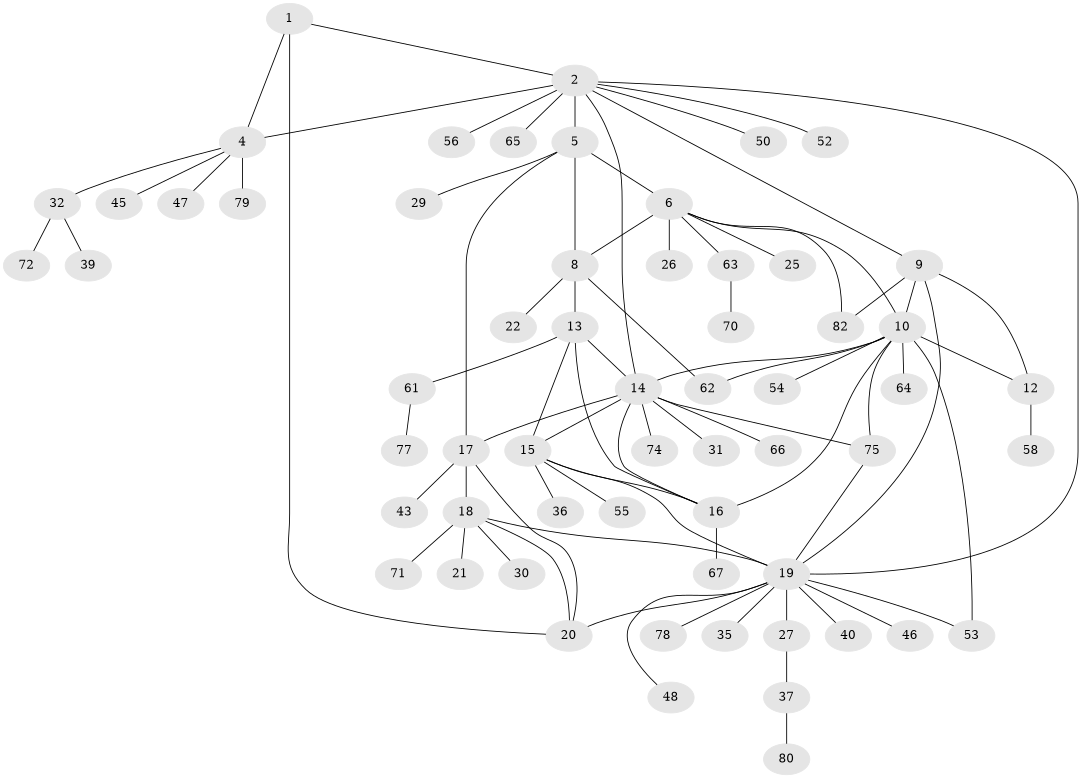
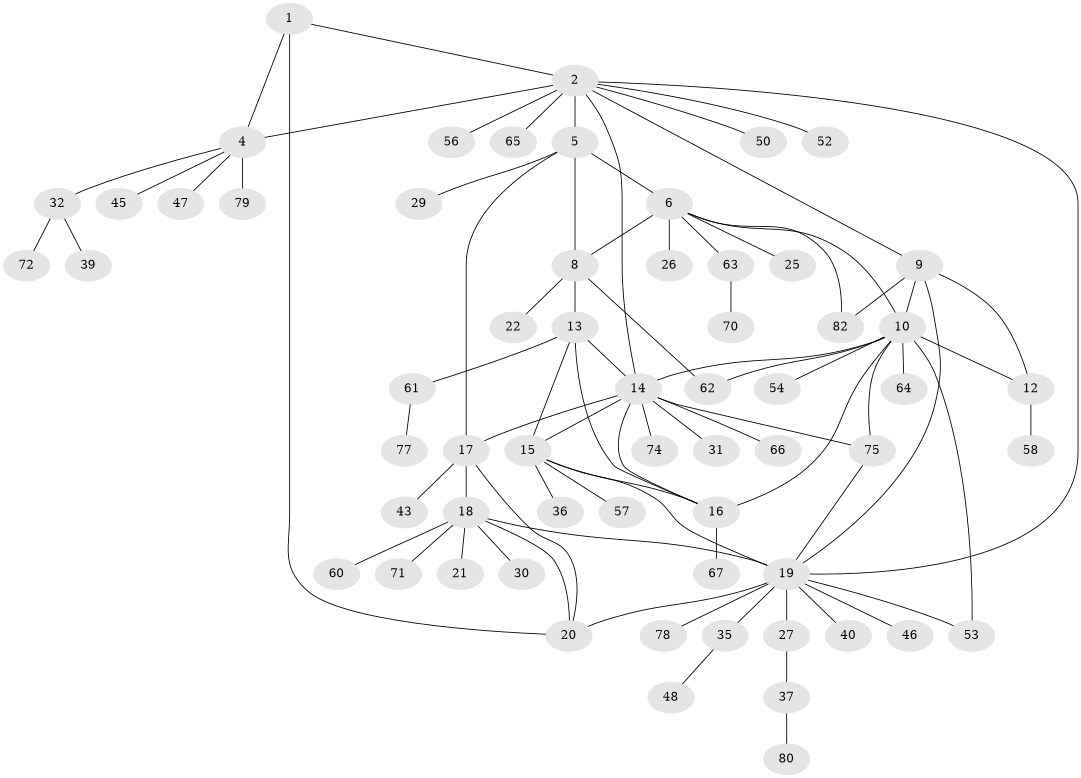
(622, 512) -> (622, 512)
none -> (337, 574)
(659, 599) -> (698, 667)
